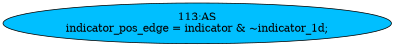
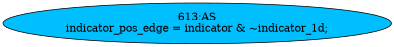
(197, 23) -> (197, 23)
